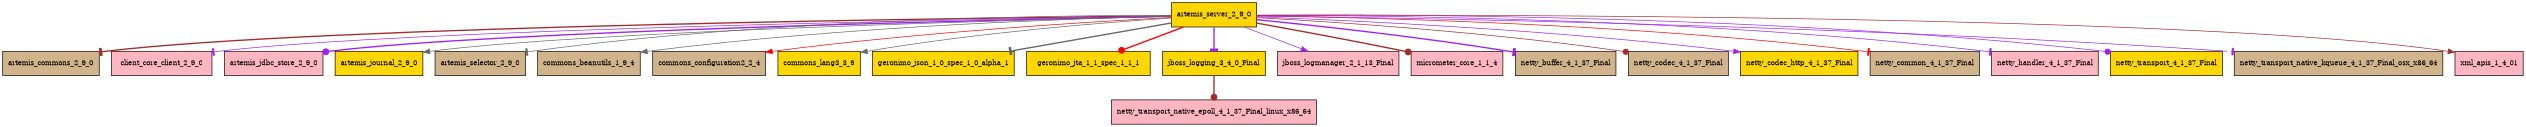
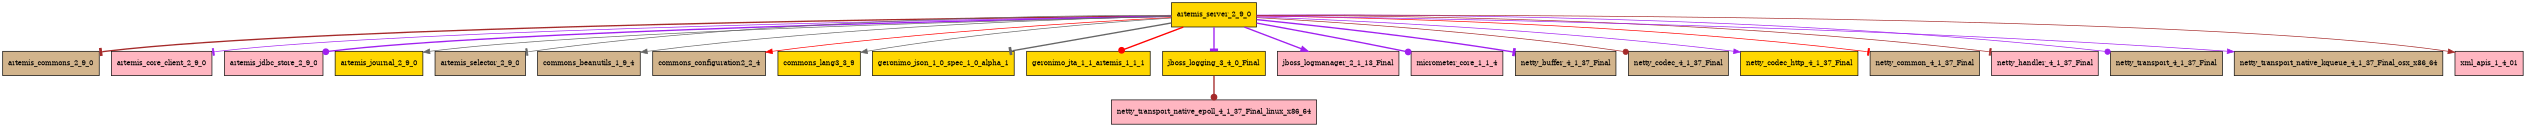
(1742, 27) -> (1742, 27)
(1787, 33) -> (1787, 33)
(1331, 37) -> (1331, 37)
(1273, 38) -> (1273, 38)
(162, 63) -> (162, 63)
(1088, 63) -> (1088, 63)
(2166, 63) -> (2166, 63)
